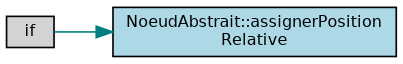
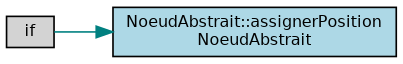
(255, 32) -> (255, 32)
